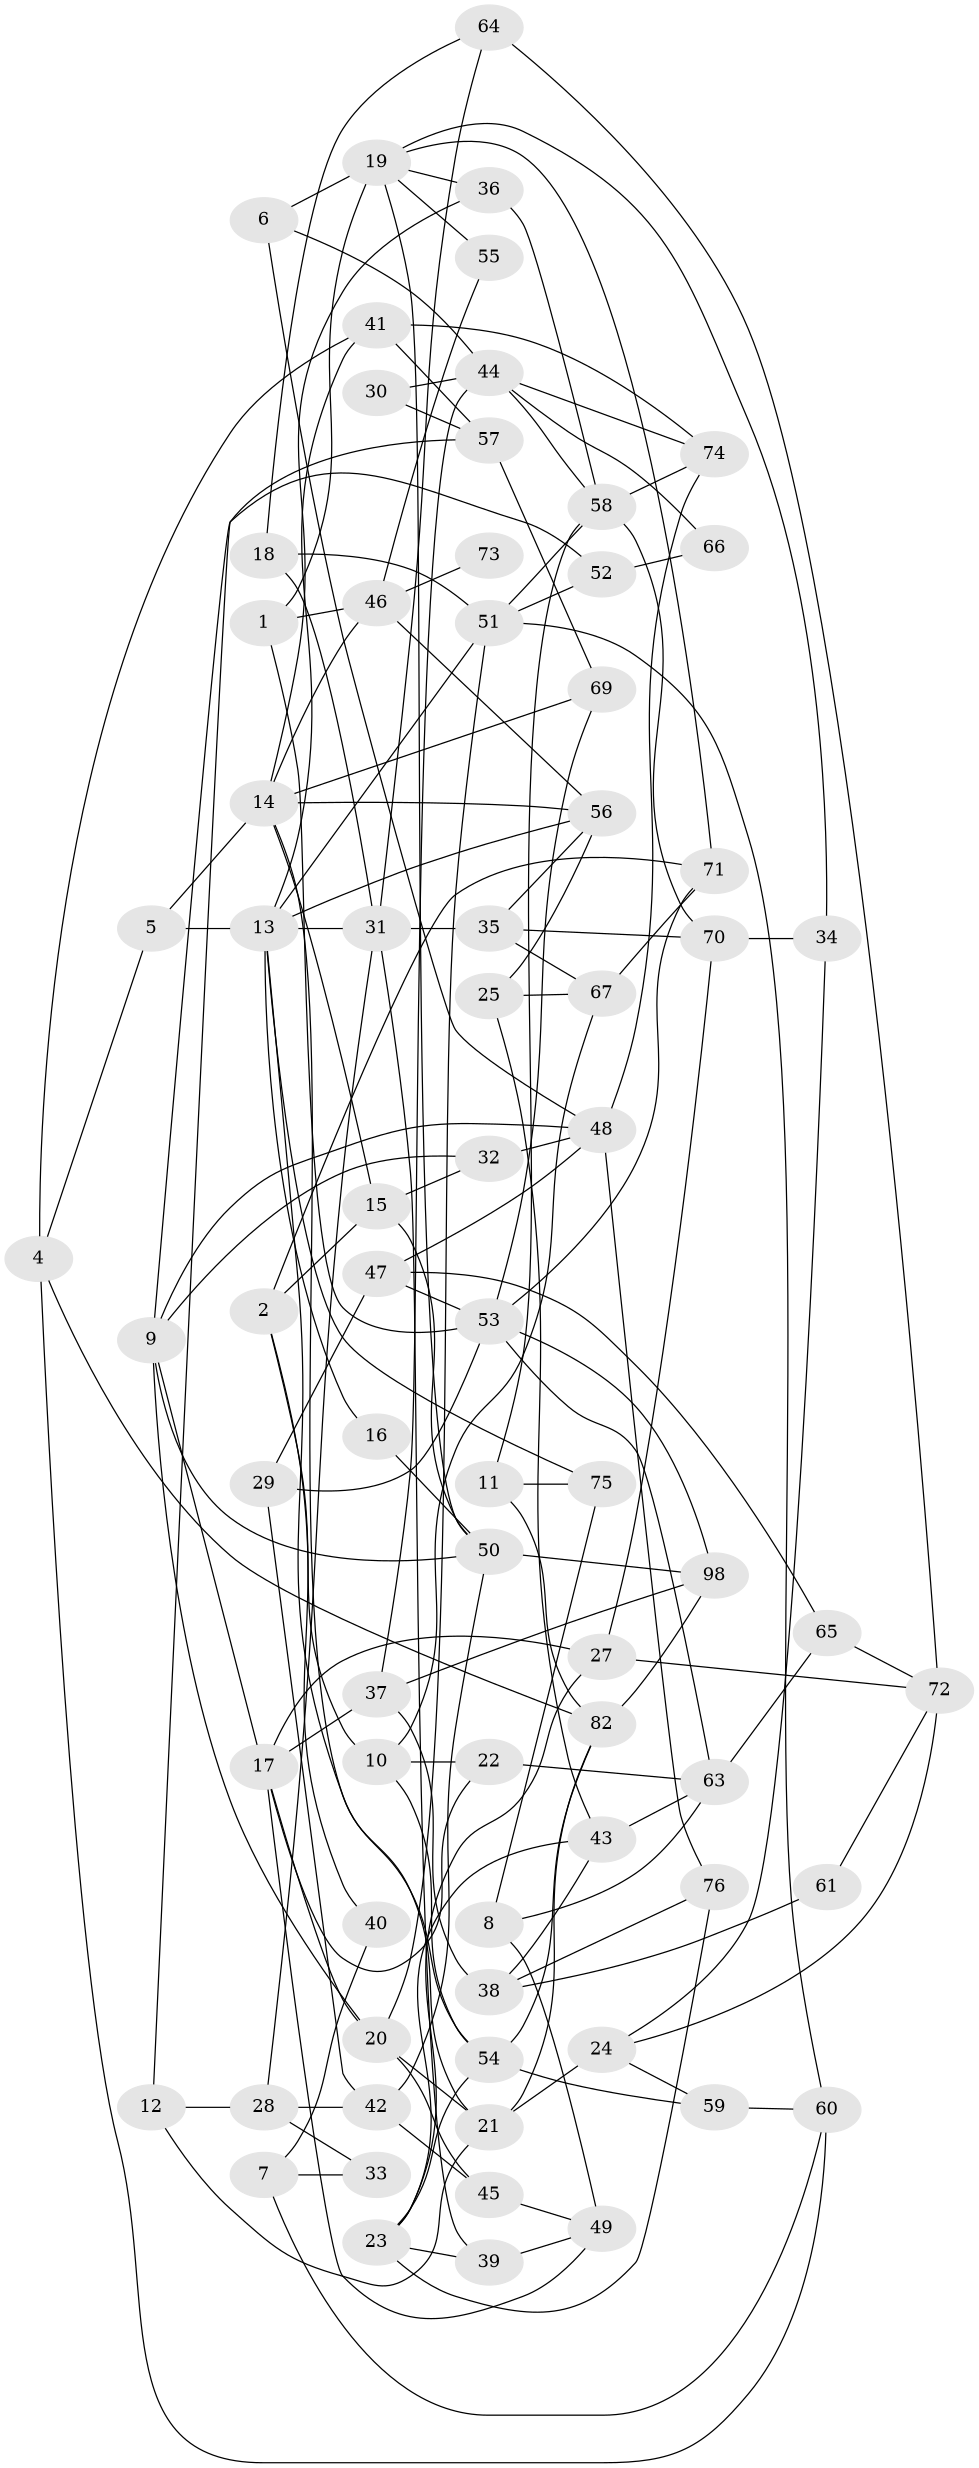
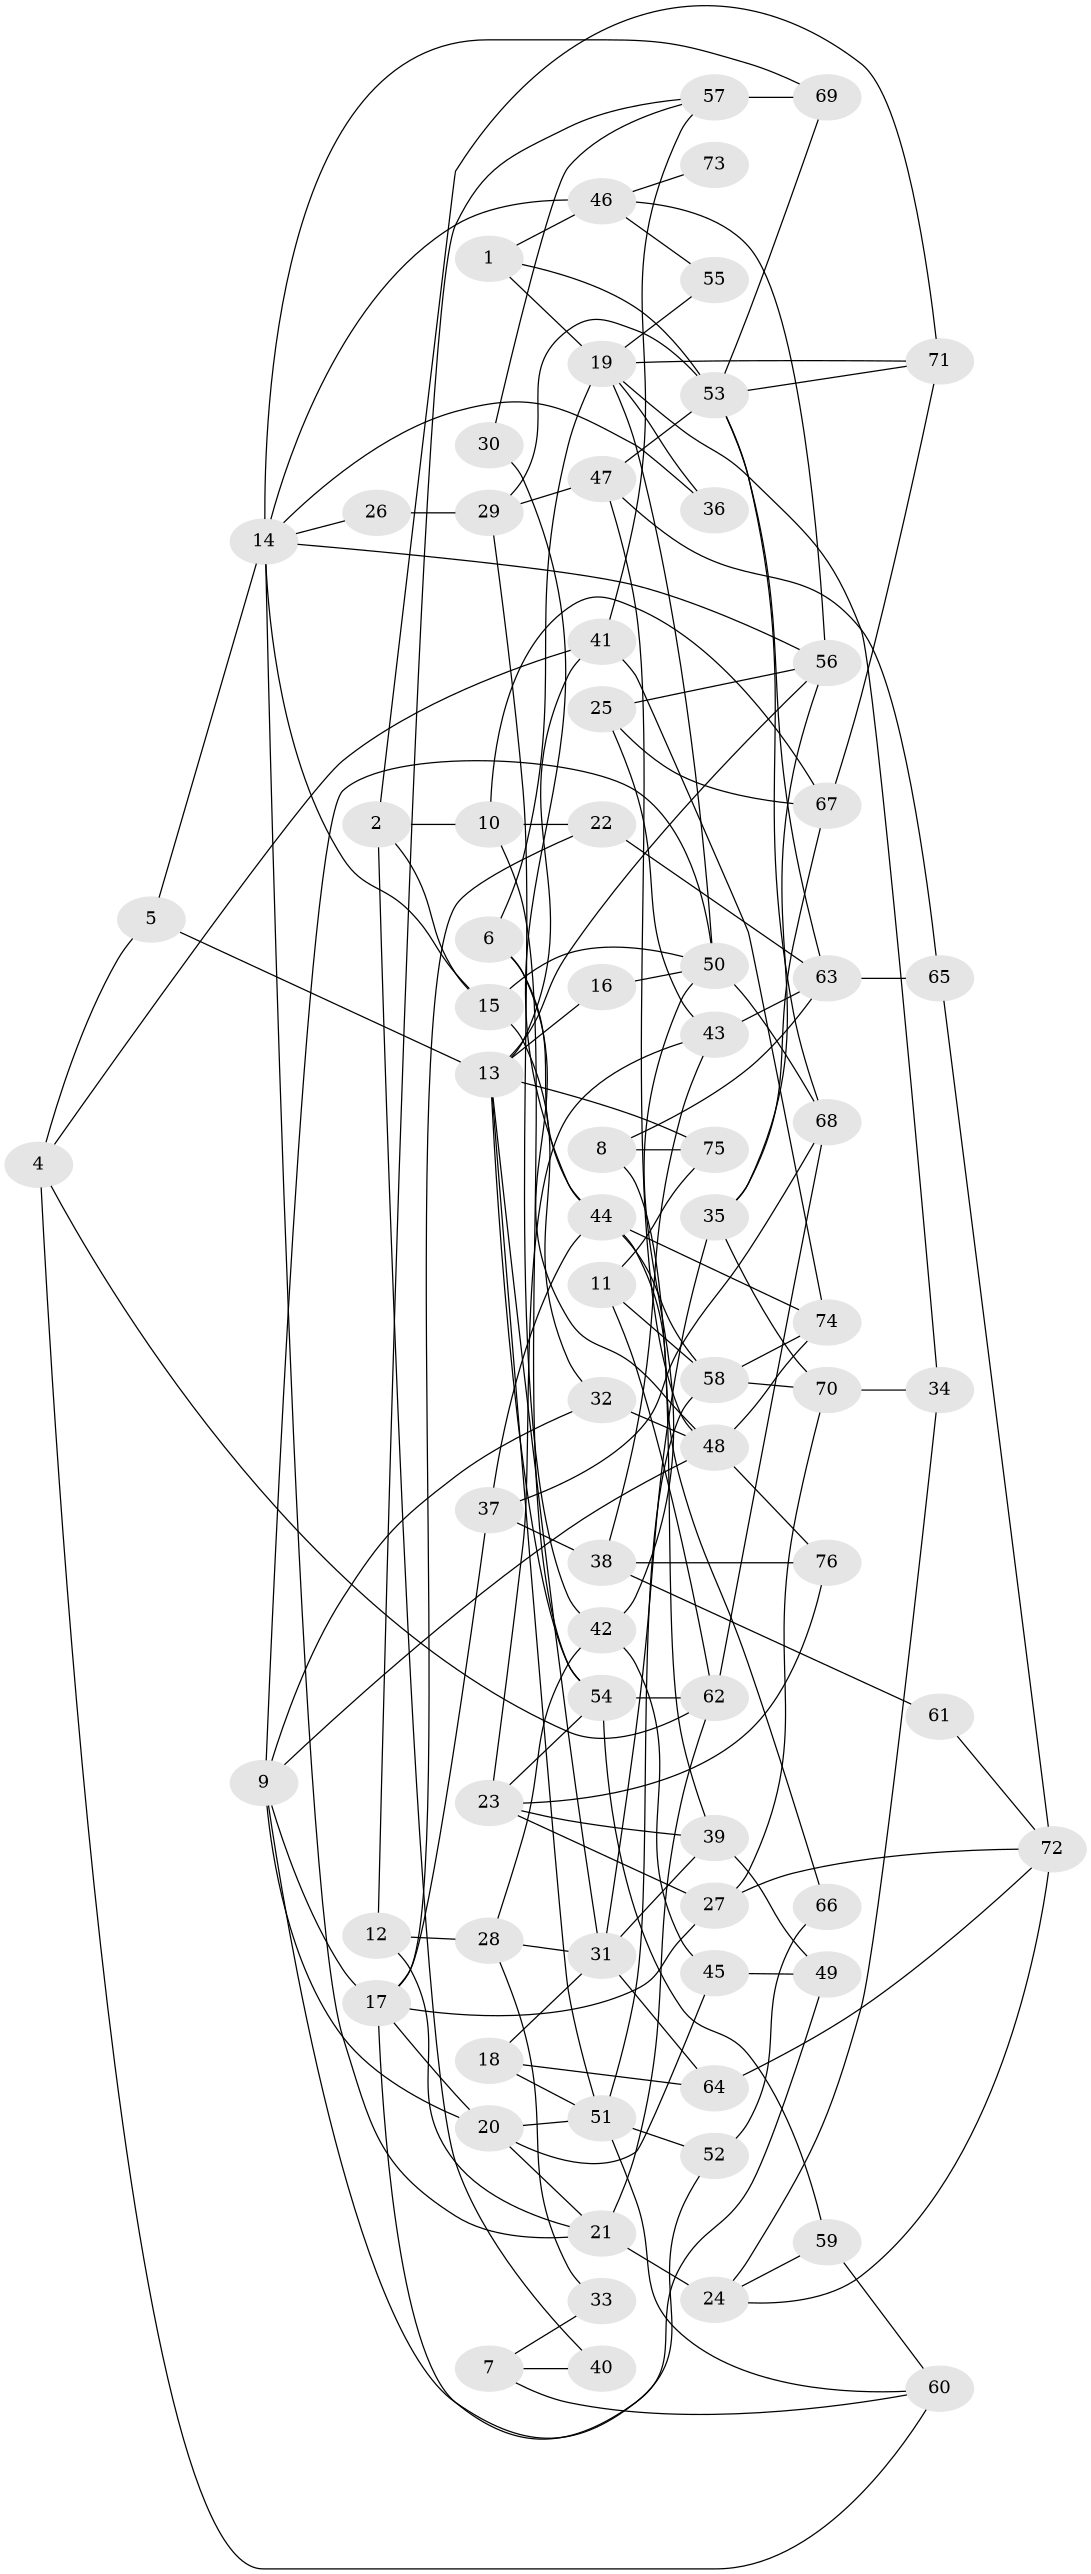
(559, 343) -> none
none -> (377, 513)
(715, 1575) -> (827, 1122)
(602, 1724) -> (715, 1698)
(560, 2064) -> (669, 1523)
